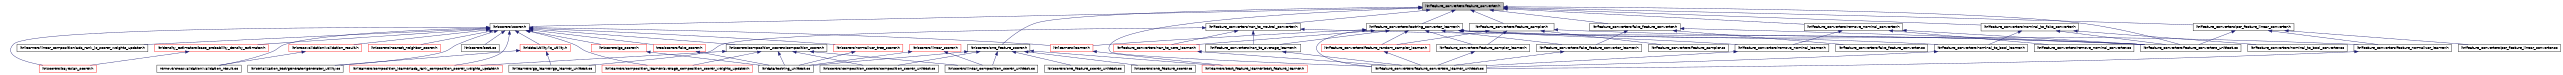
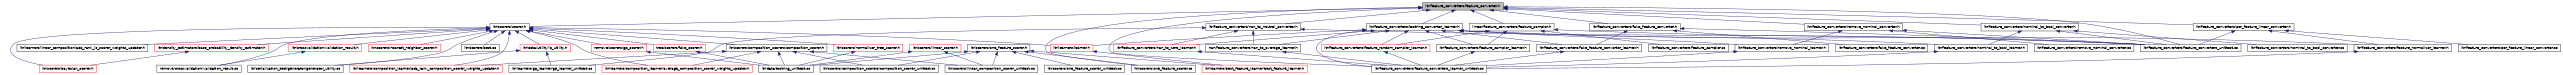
(1207, 11) -> (1182, 17)
(1512, 27) -> (1512, 27)
(2030, 27) -> (2030, 27)
(619, 48) -> (619, 48)
(1253, 48) -> (1253, 48)
